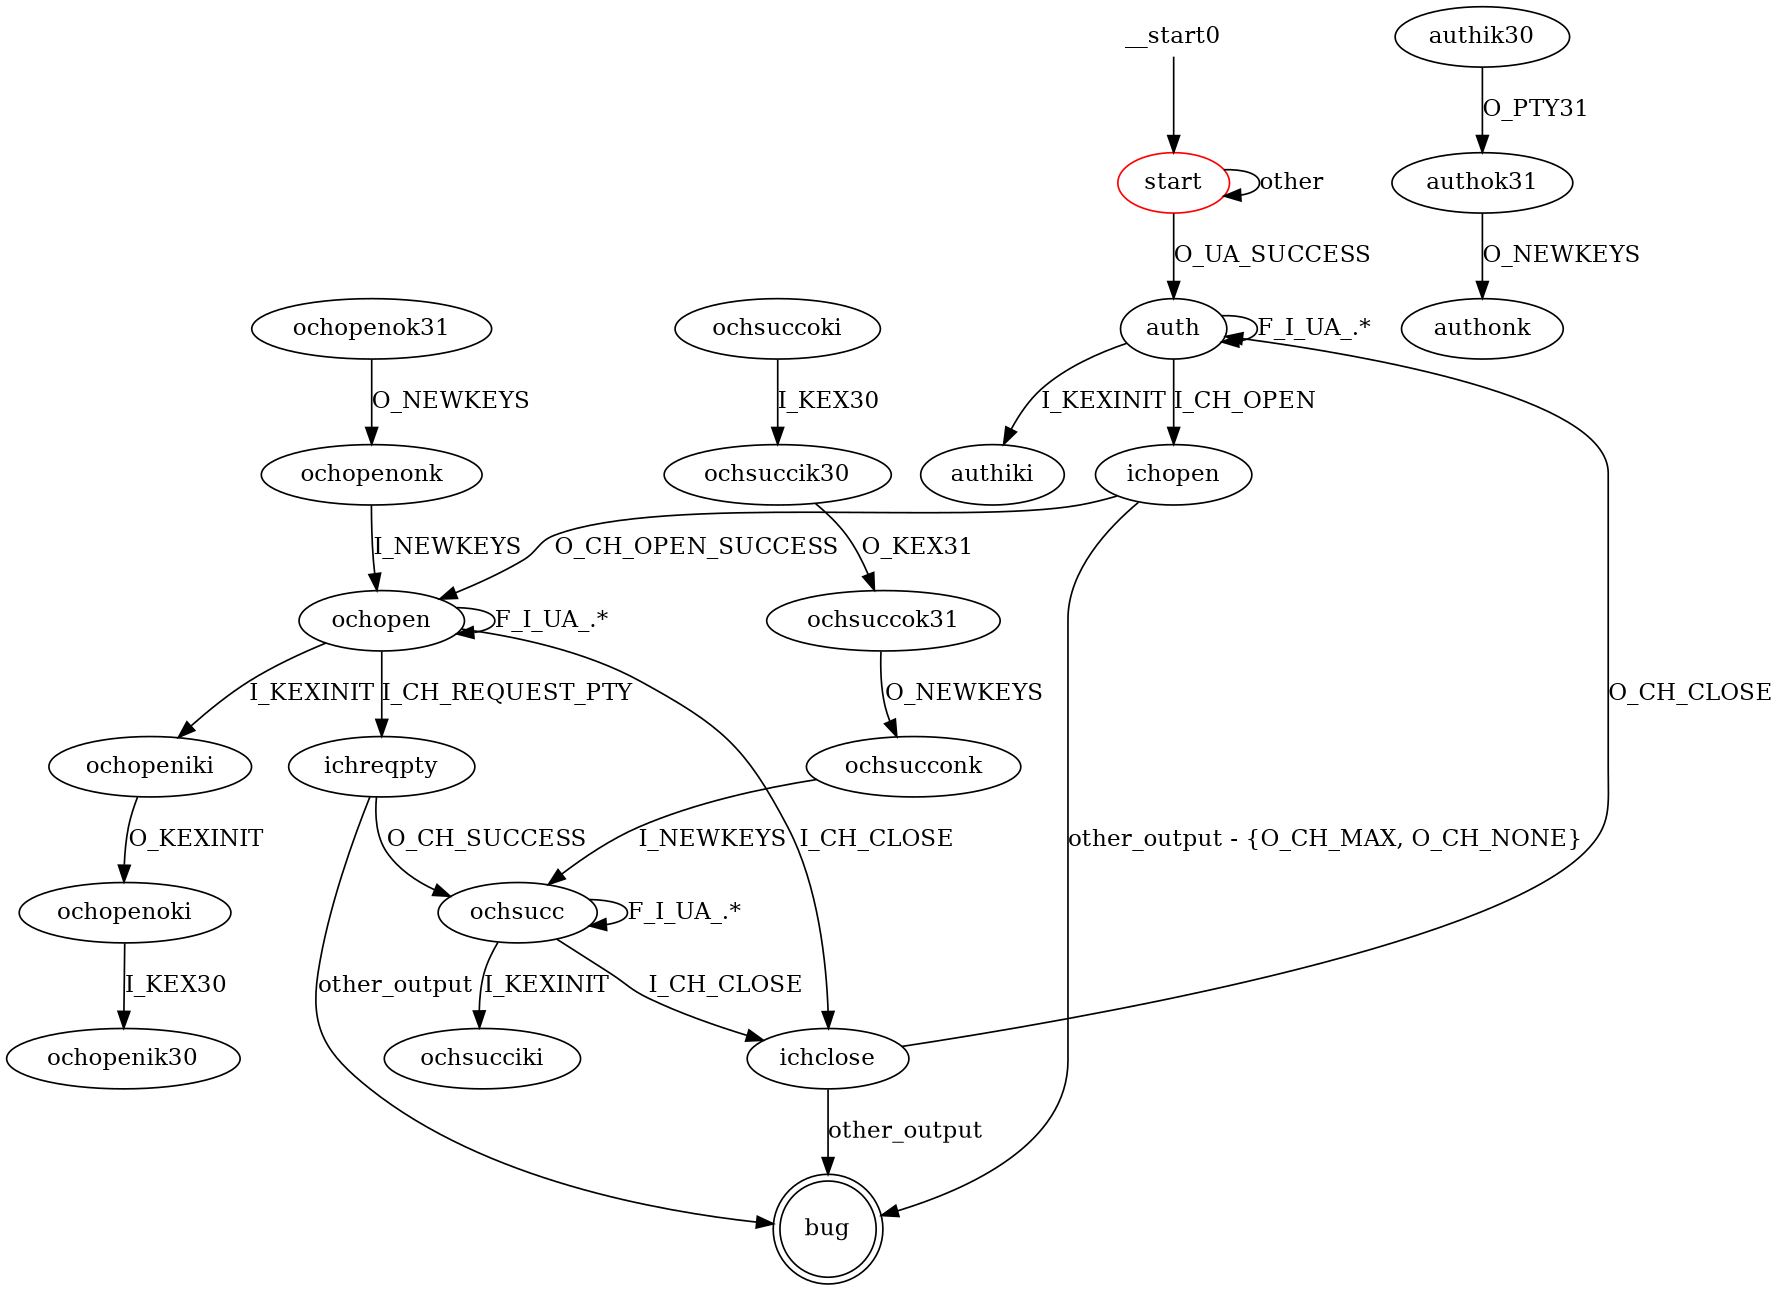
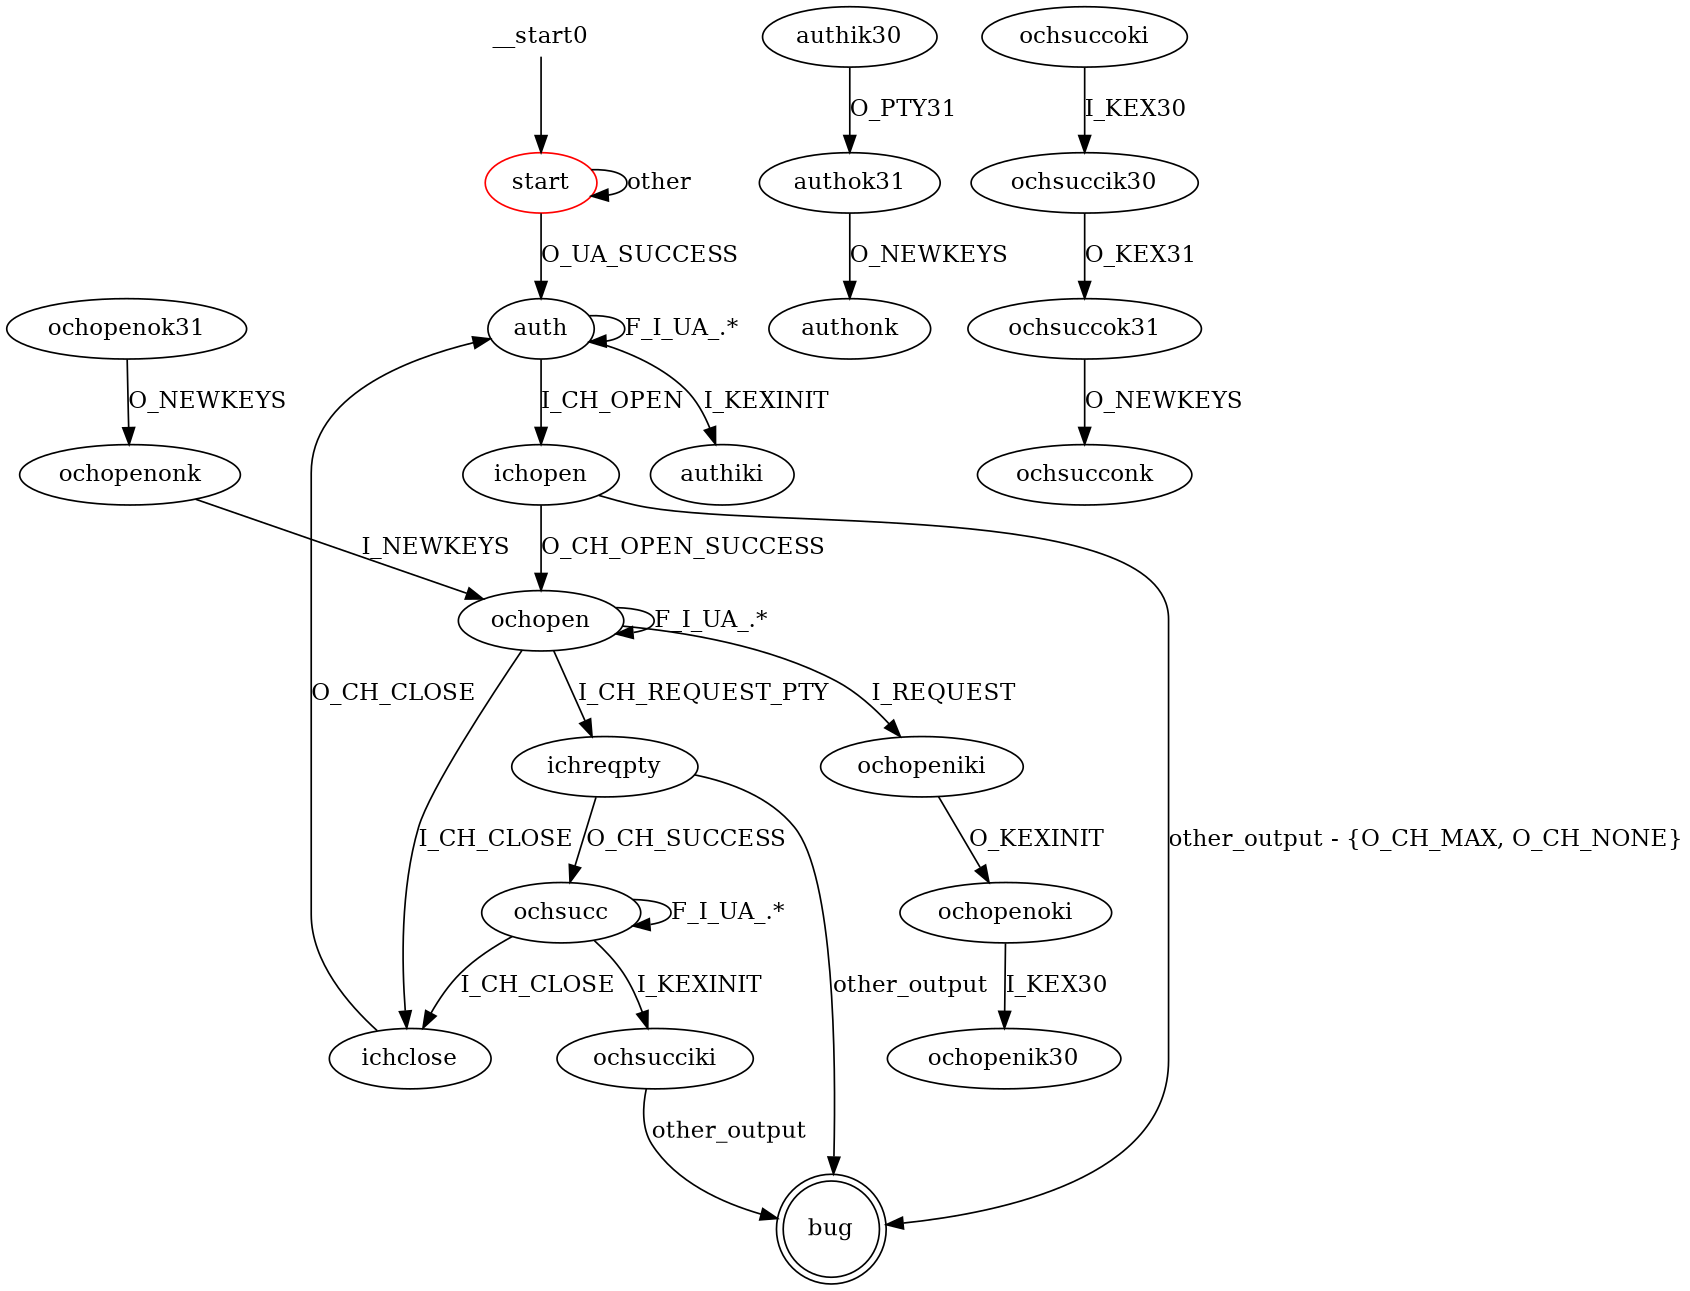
(312, 694) -> (944, 694)
(683, 810) -> none
(828, 1123) -> (677, 1172)
